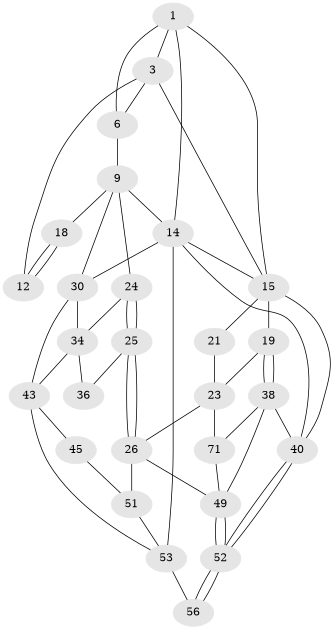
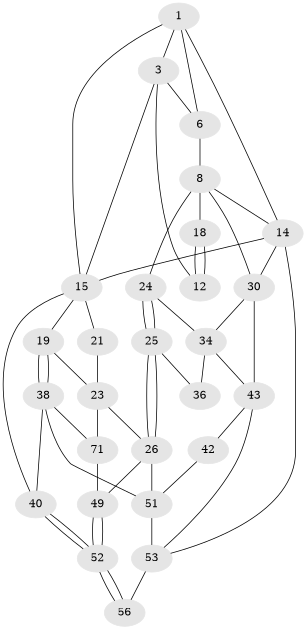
(117, 179) -> (200, 179)
(285, 317) -> none
(76, 450) -> (208, 450)
(247, 451) -> (76, 467)
